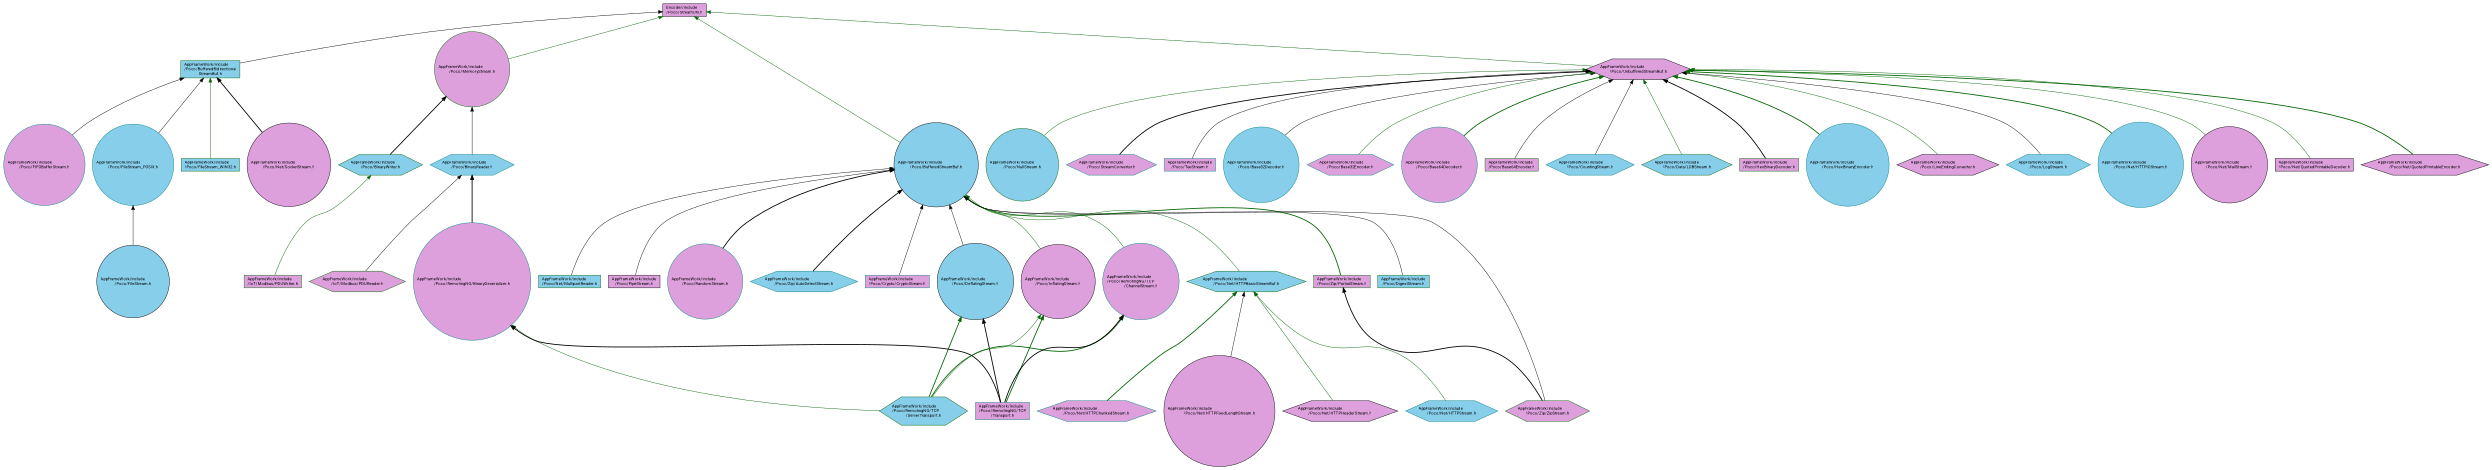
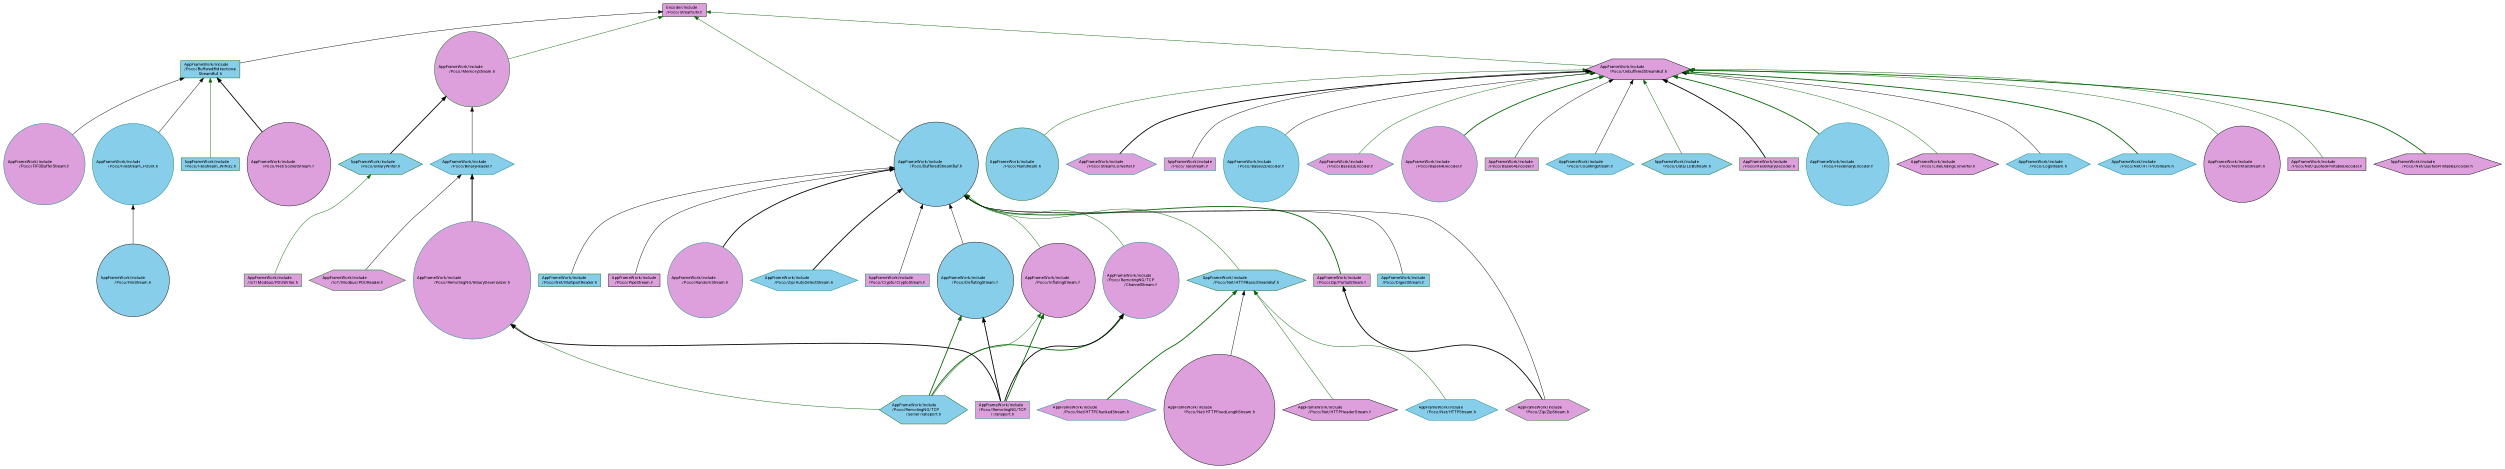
(2141, 165) -> (2147, 164)
